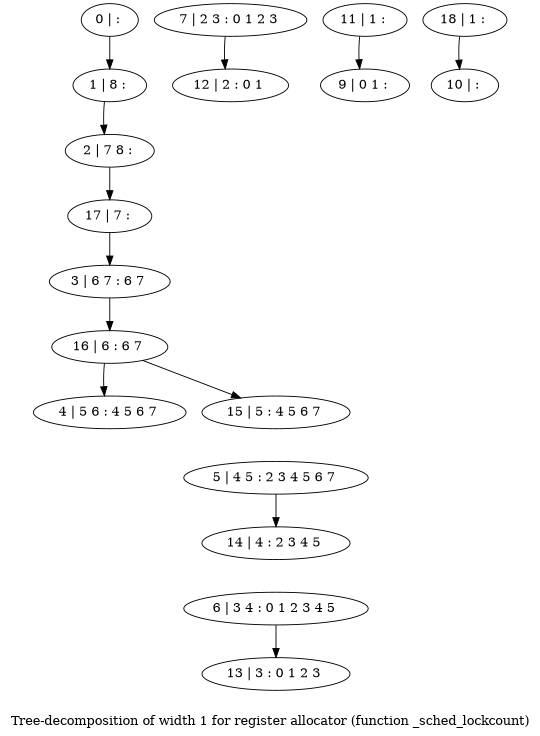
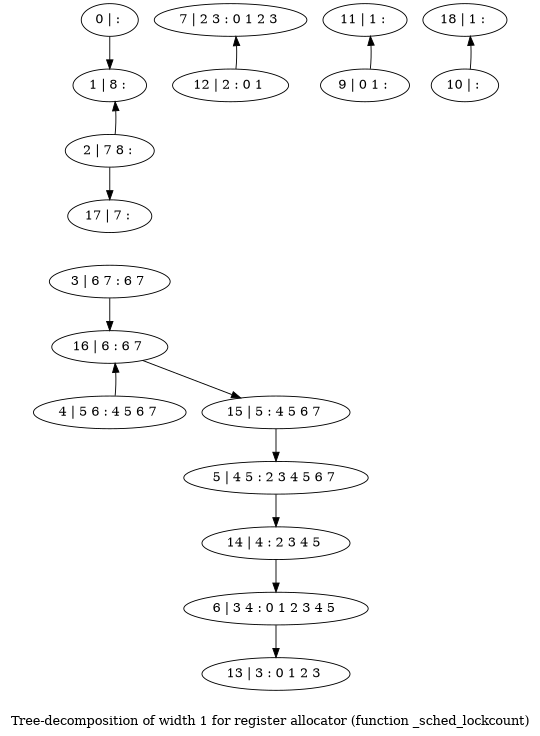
(225, 48) -> (237, 57)
(359, 48) -> (371, 57)
(459, 48) -> (471, 57)
(104, 113) -> (116, 123)
(110, 244) -> none
(104, 375) -> (116, 384)
none -> (276, 441)
none -> (276, 571)
